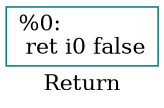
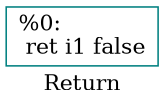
(82, 47) -> (82, 47)
